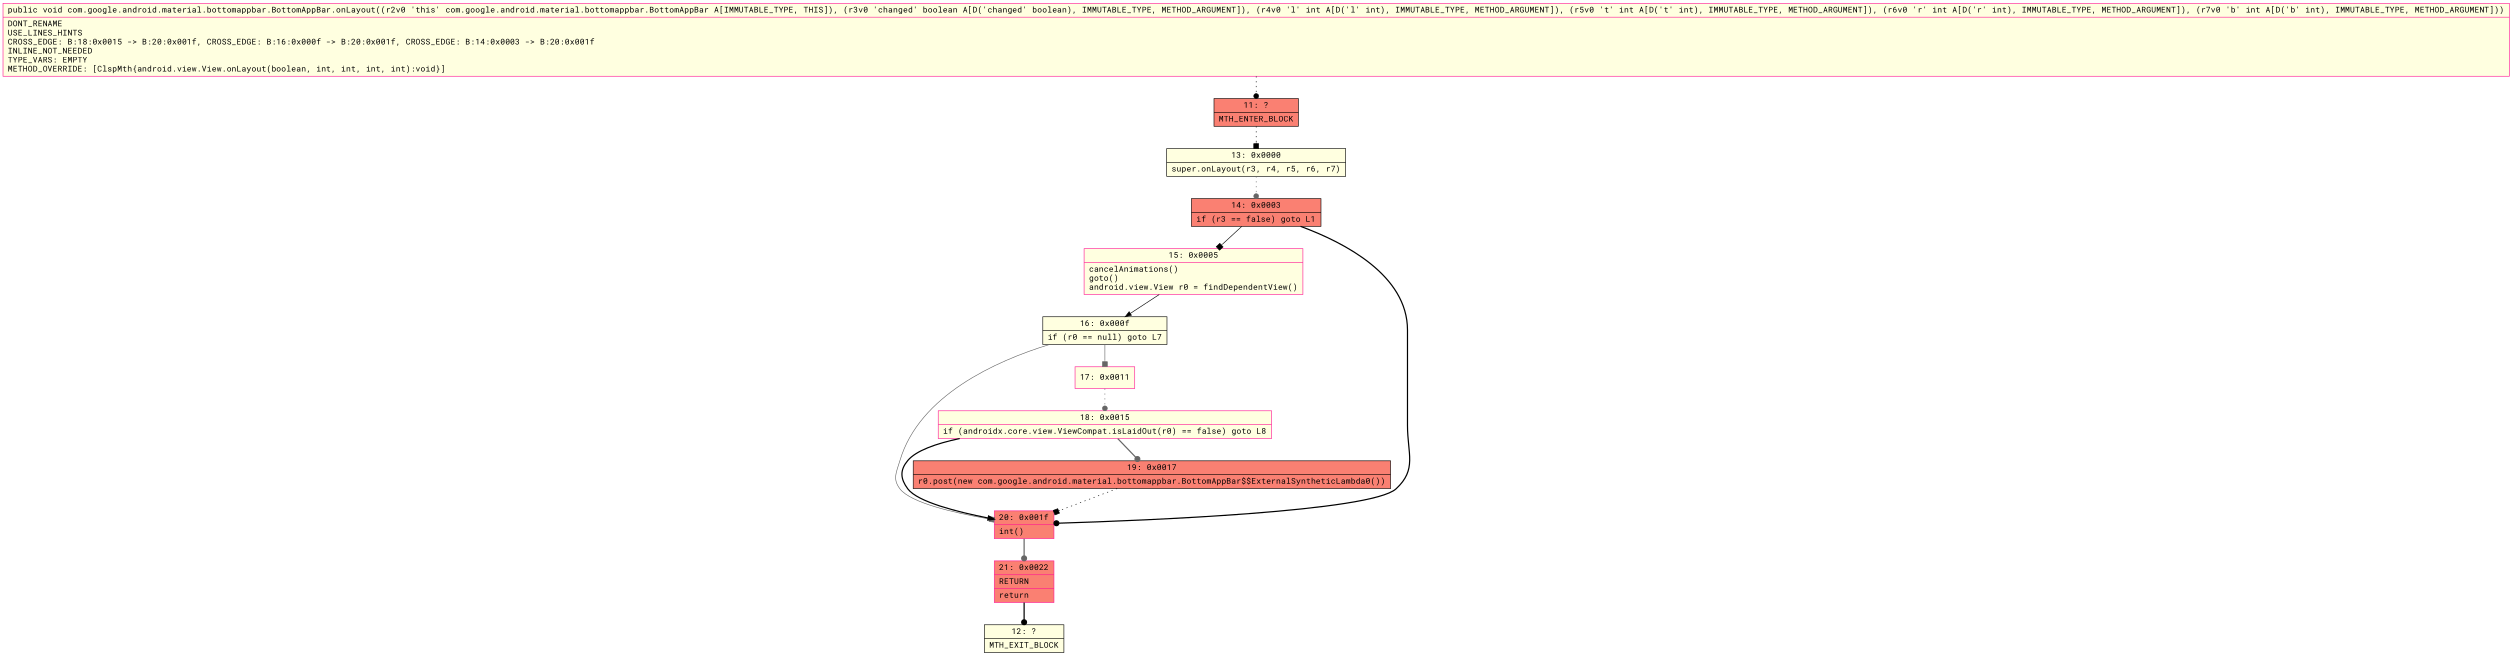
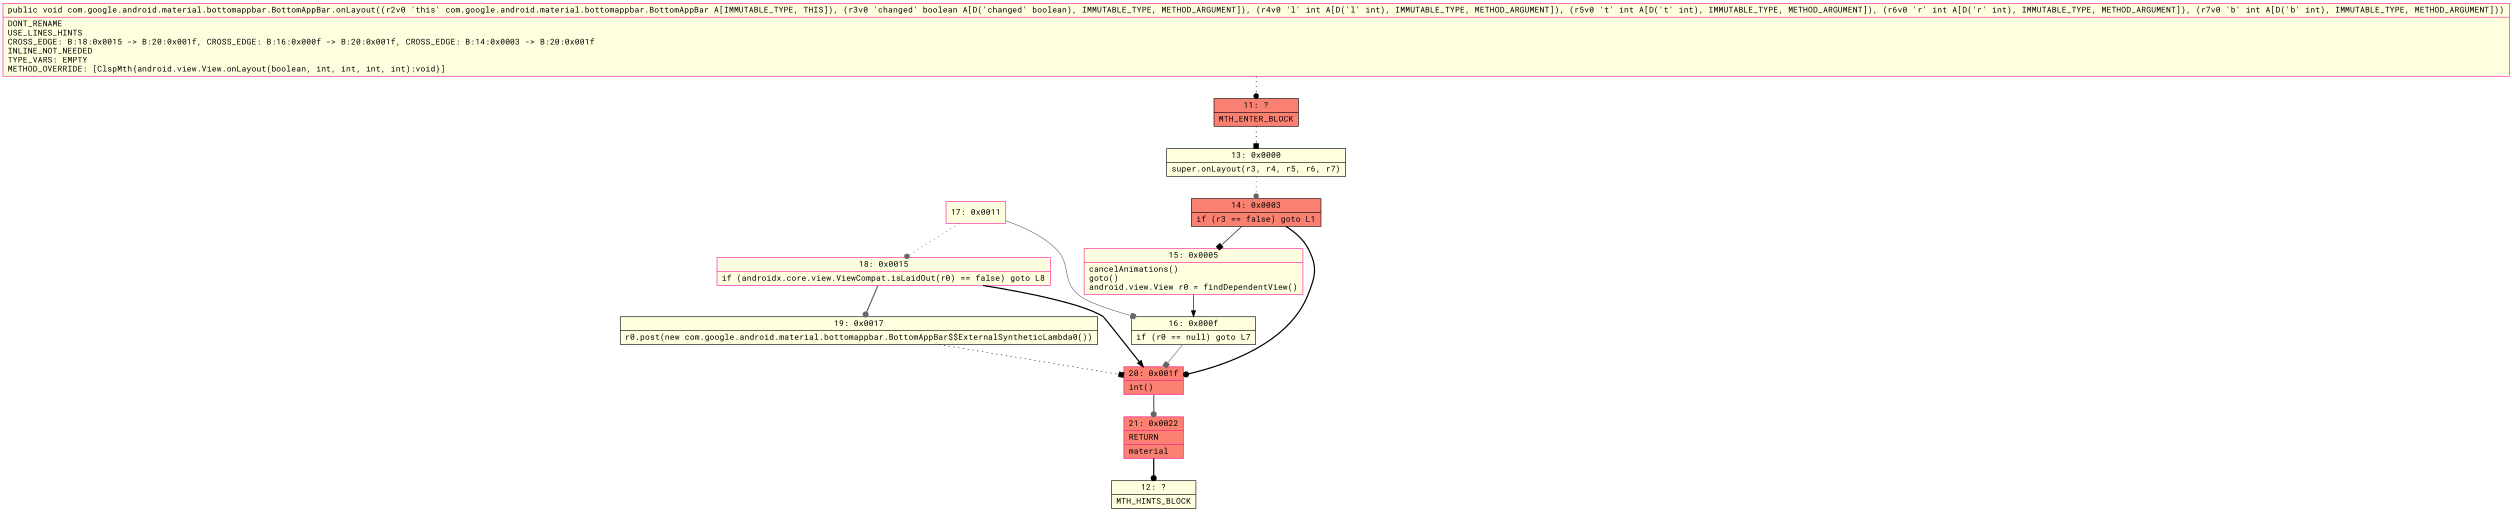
(1105, 353) -> (1066, 271)
(1152, 475) -> (859, 331)
(1014, 595) -> (1149, 451)
(1024, 645) -> (1154, 501)
